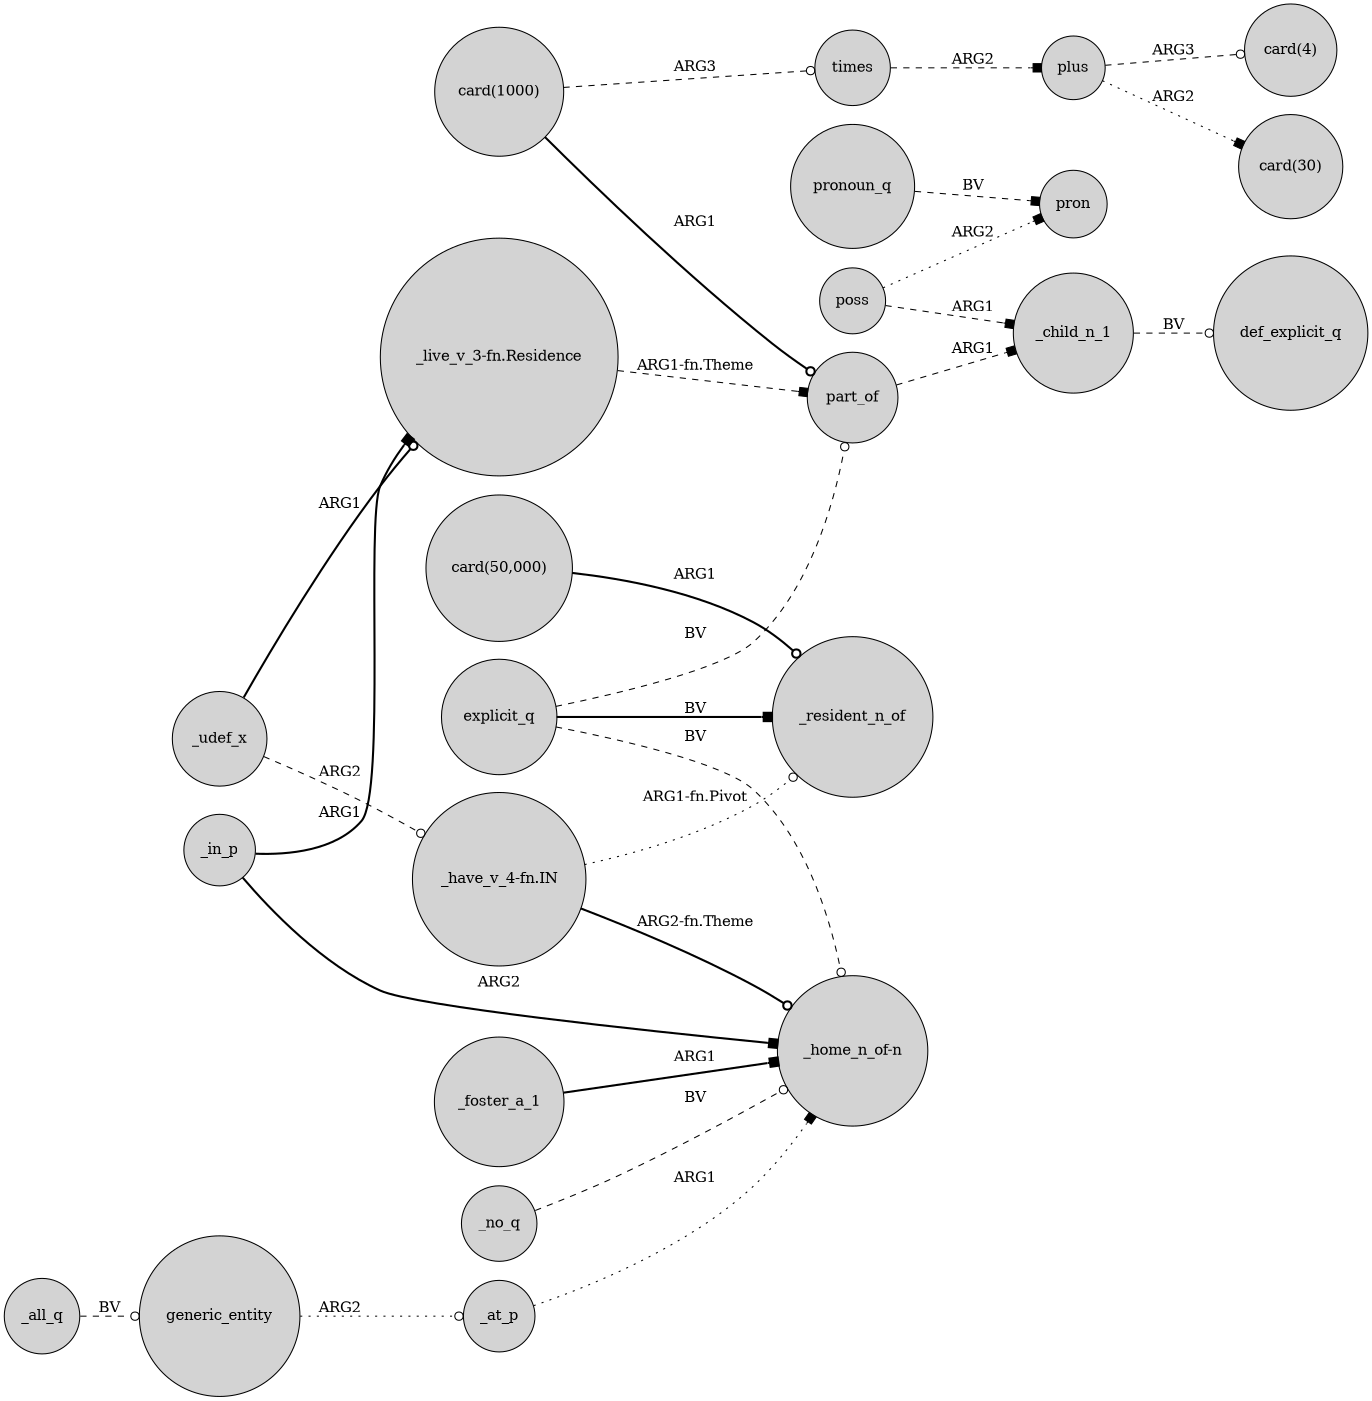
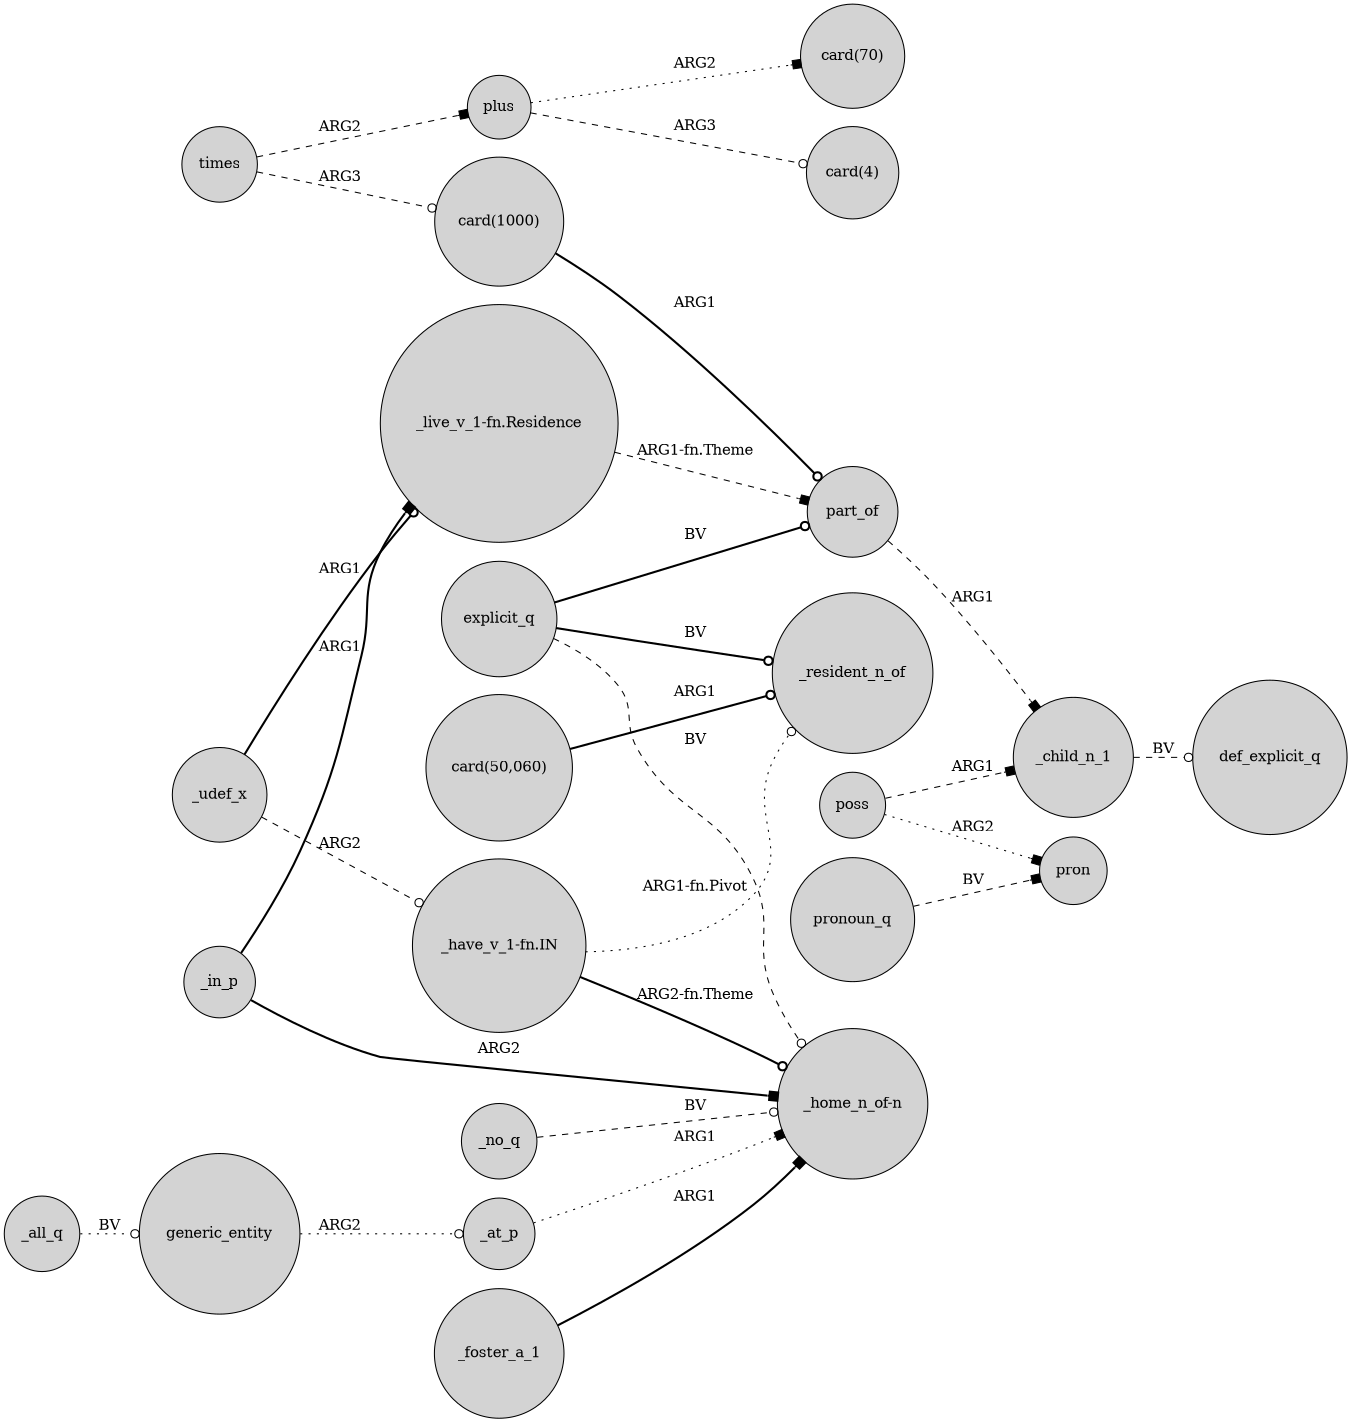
(685, 79) -> (342, 189)
(1291, 167) -> (853, 56)
(499, 357) -> (499, 423)
(499, 568) -> (499, 768)
(755, 640) -> (678, 565)
(659, 717) -> (660, 644)
(499, 879) -> (499, 946)
(105, 1316) -> (105, 1234)
